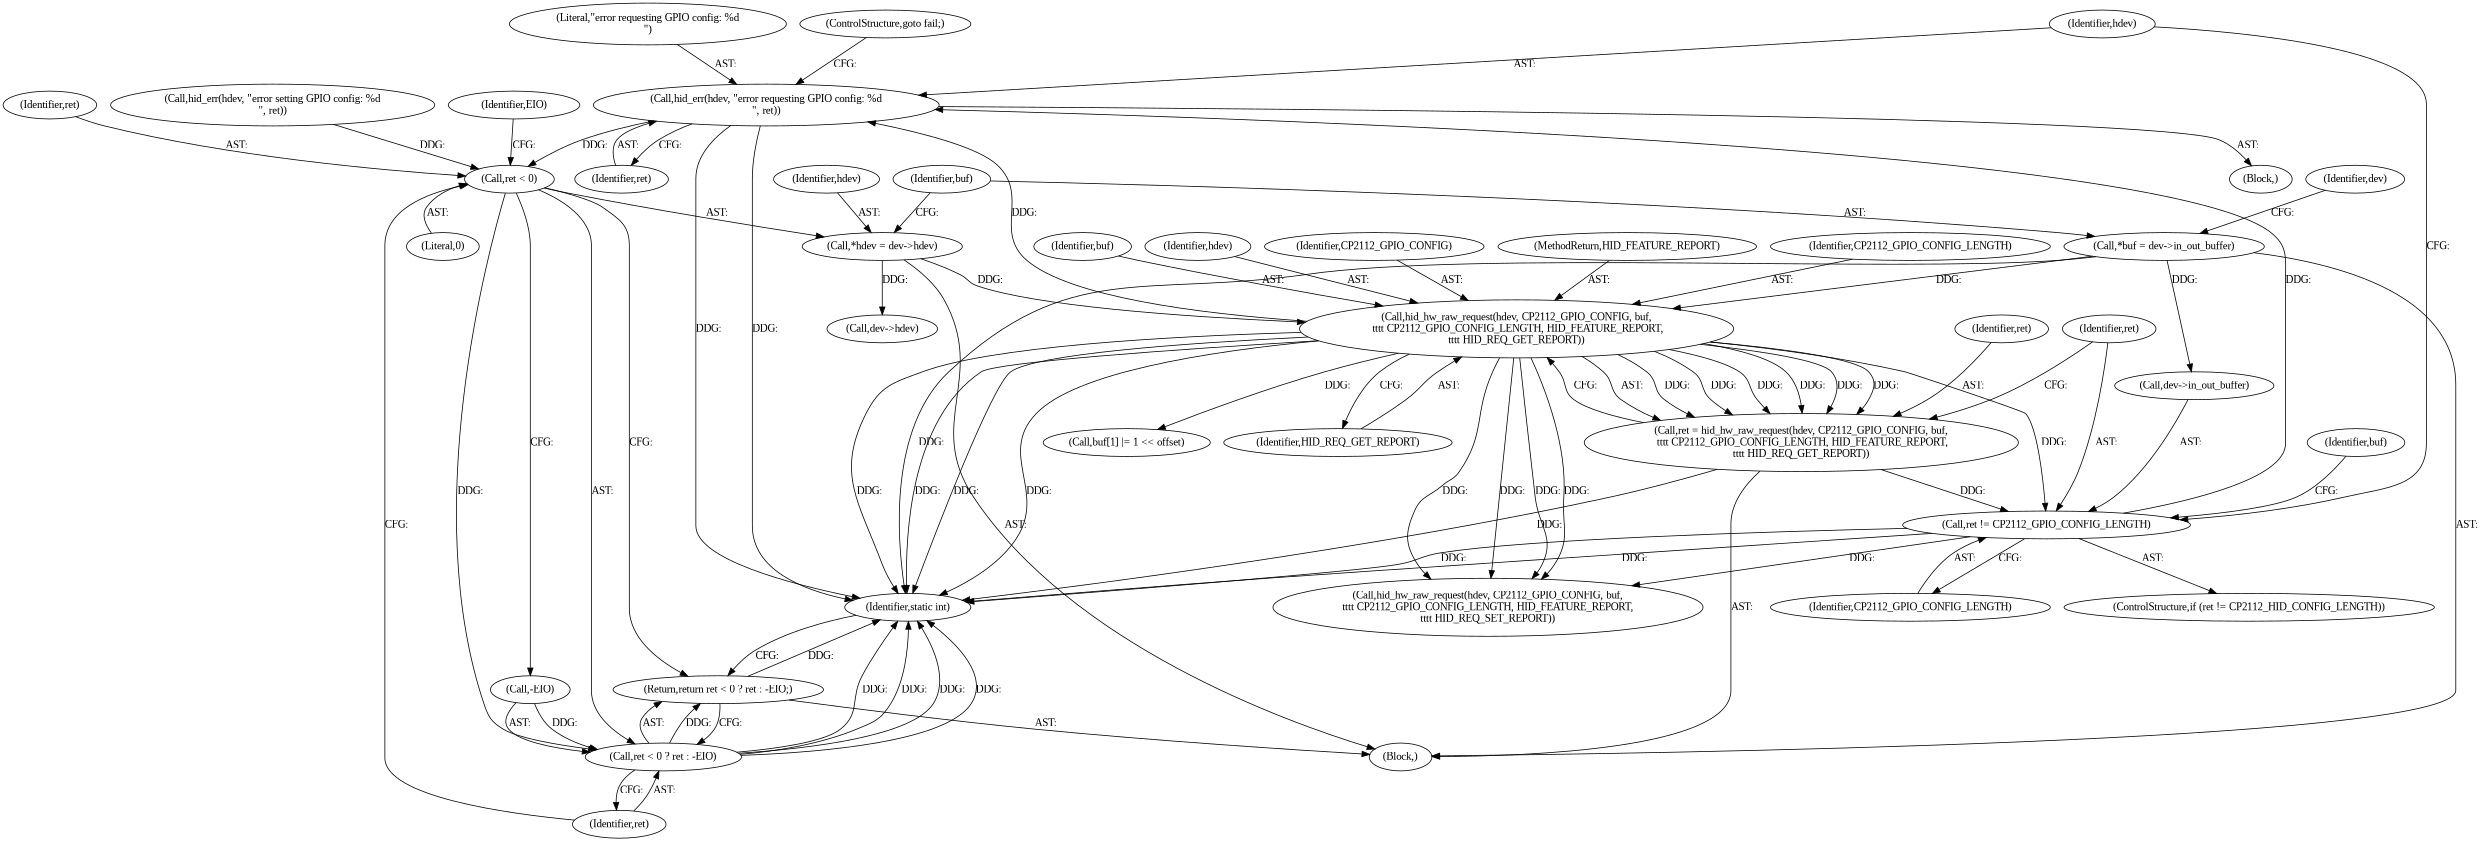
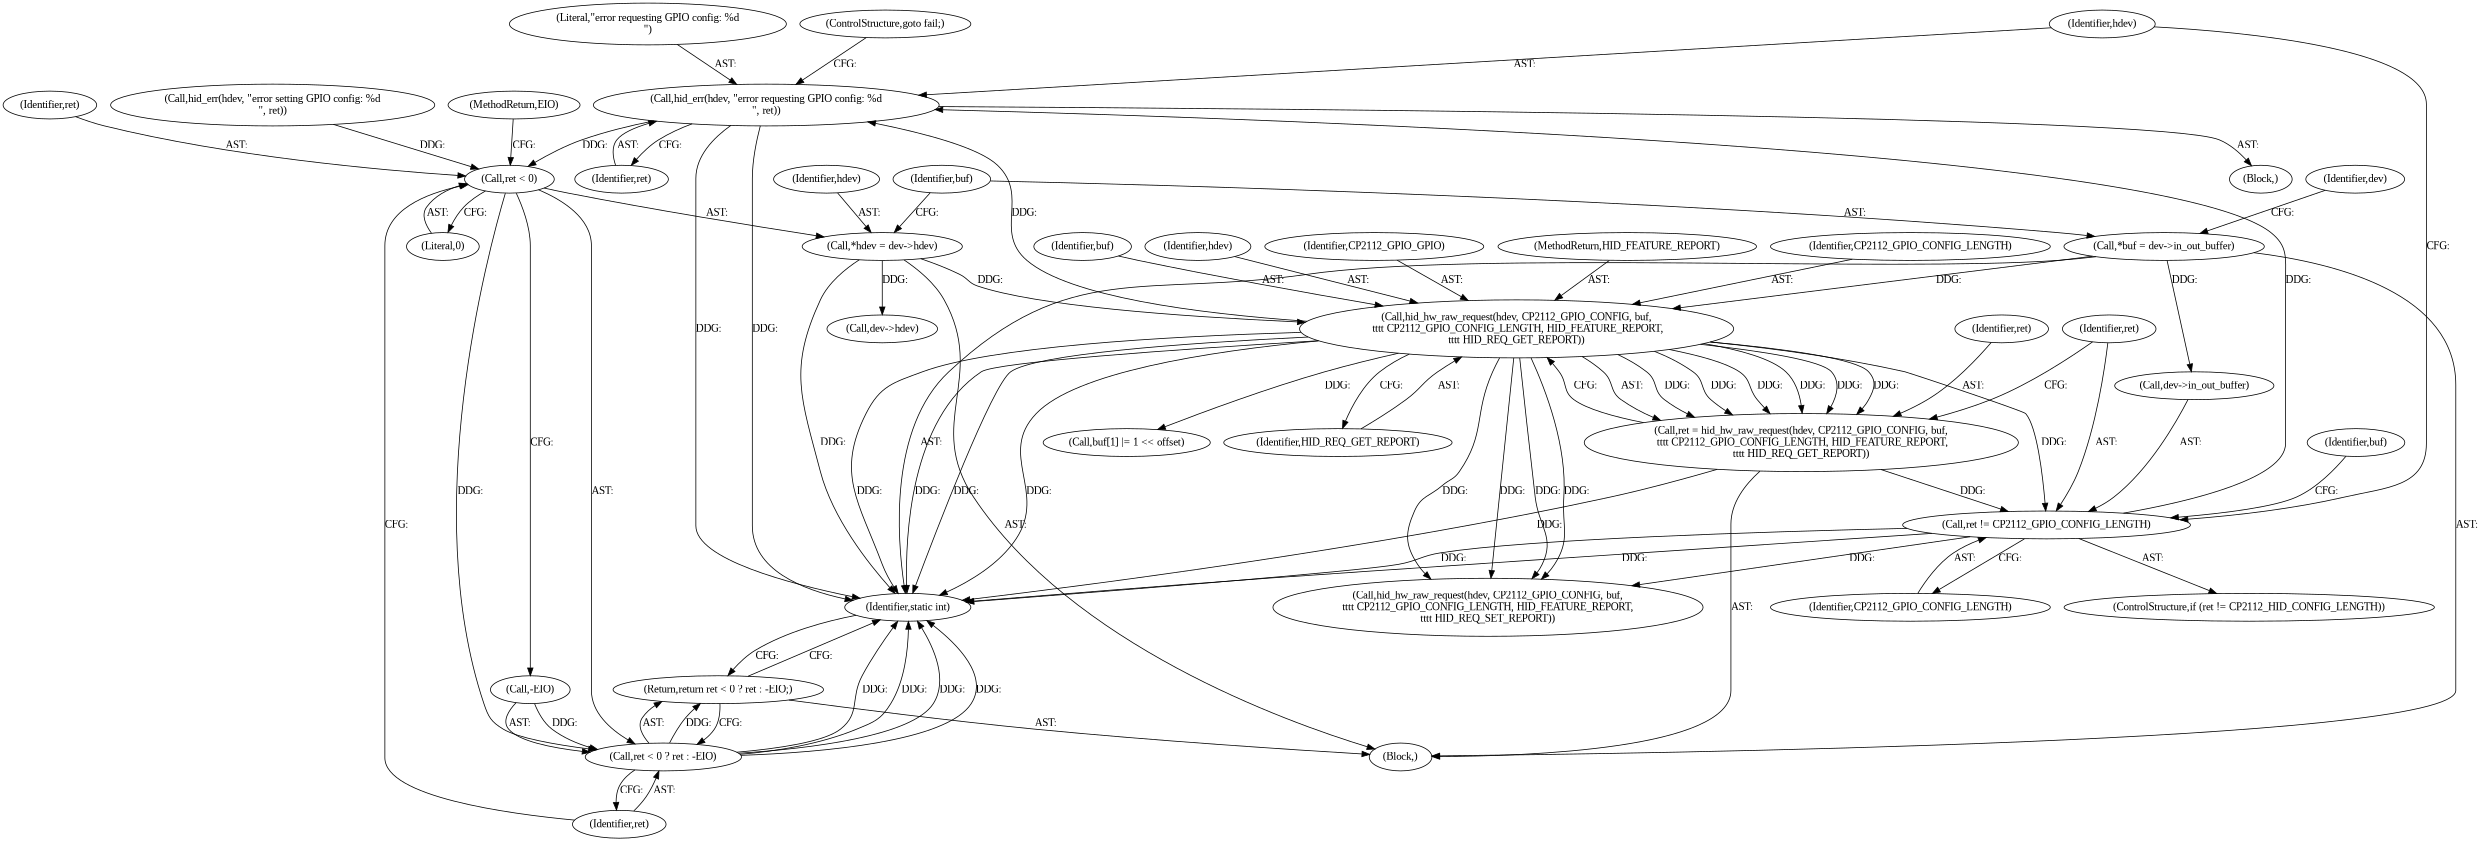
(514, 105) -> (514, 105)
(1374, 247) -> (1374, 247)
(629, 415) -> (466, 205)
none -> (808, 425)
(933, 443) -> (933, 443)
(822, 656) -> (822, 656)
